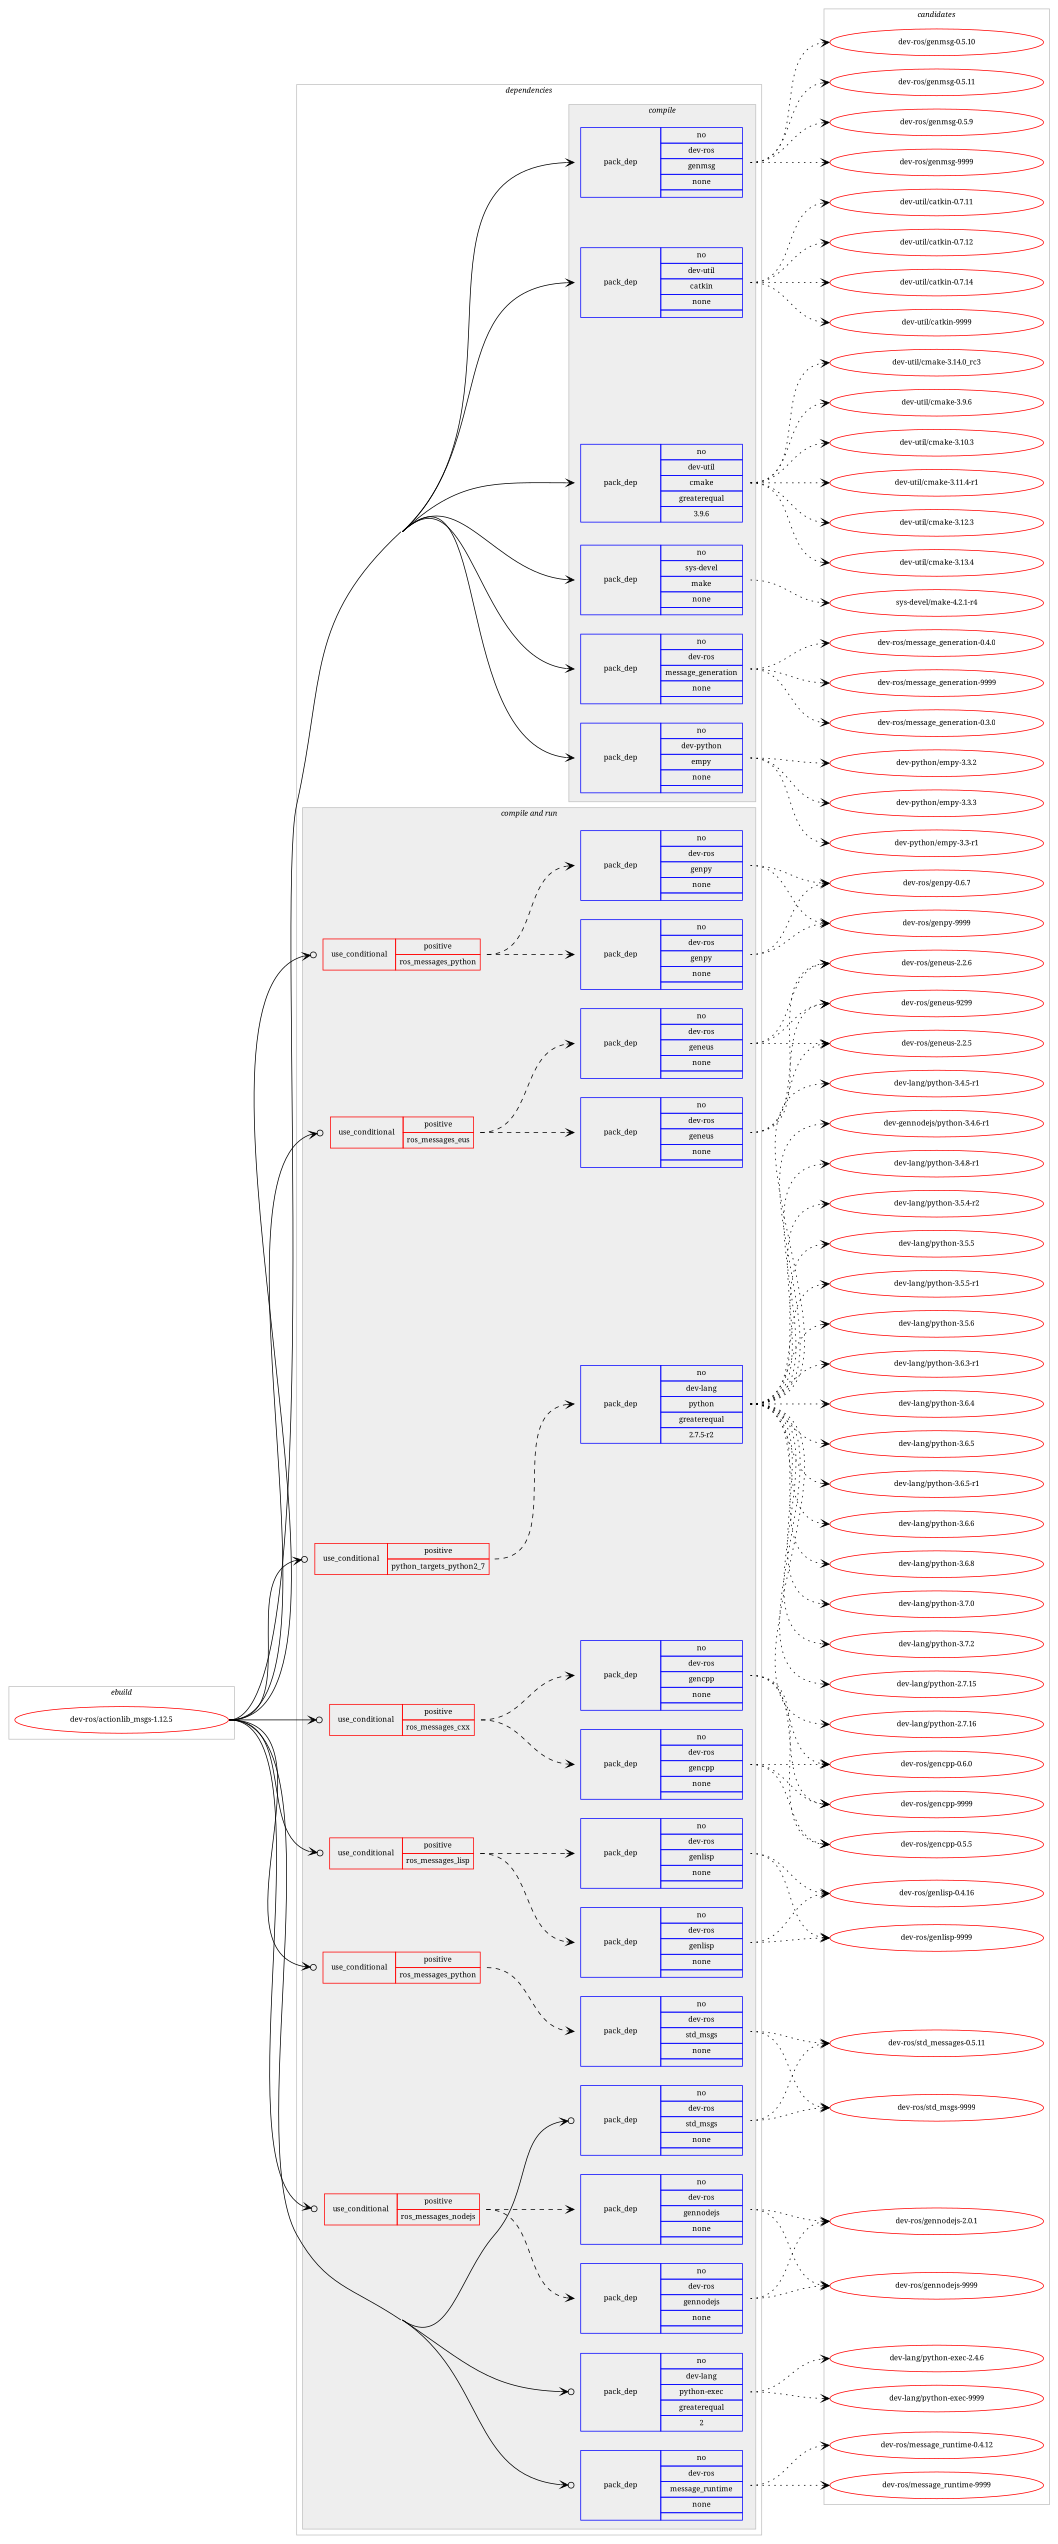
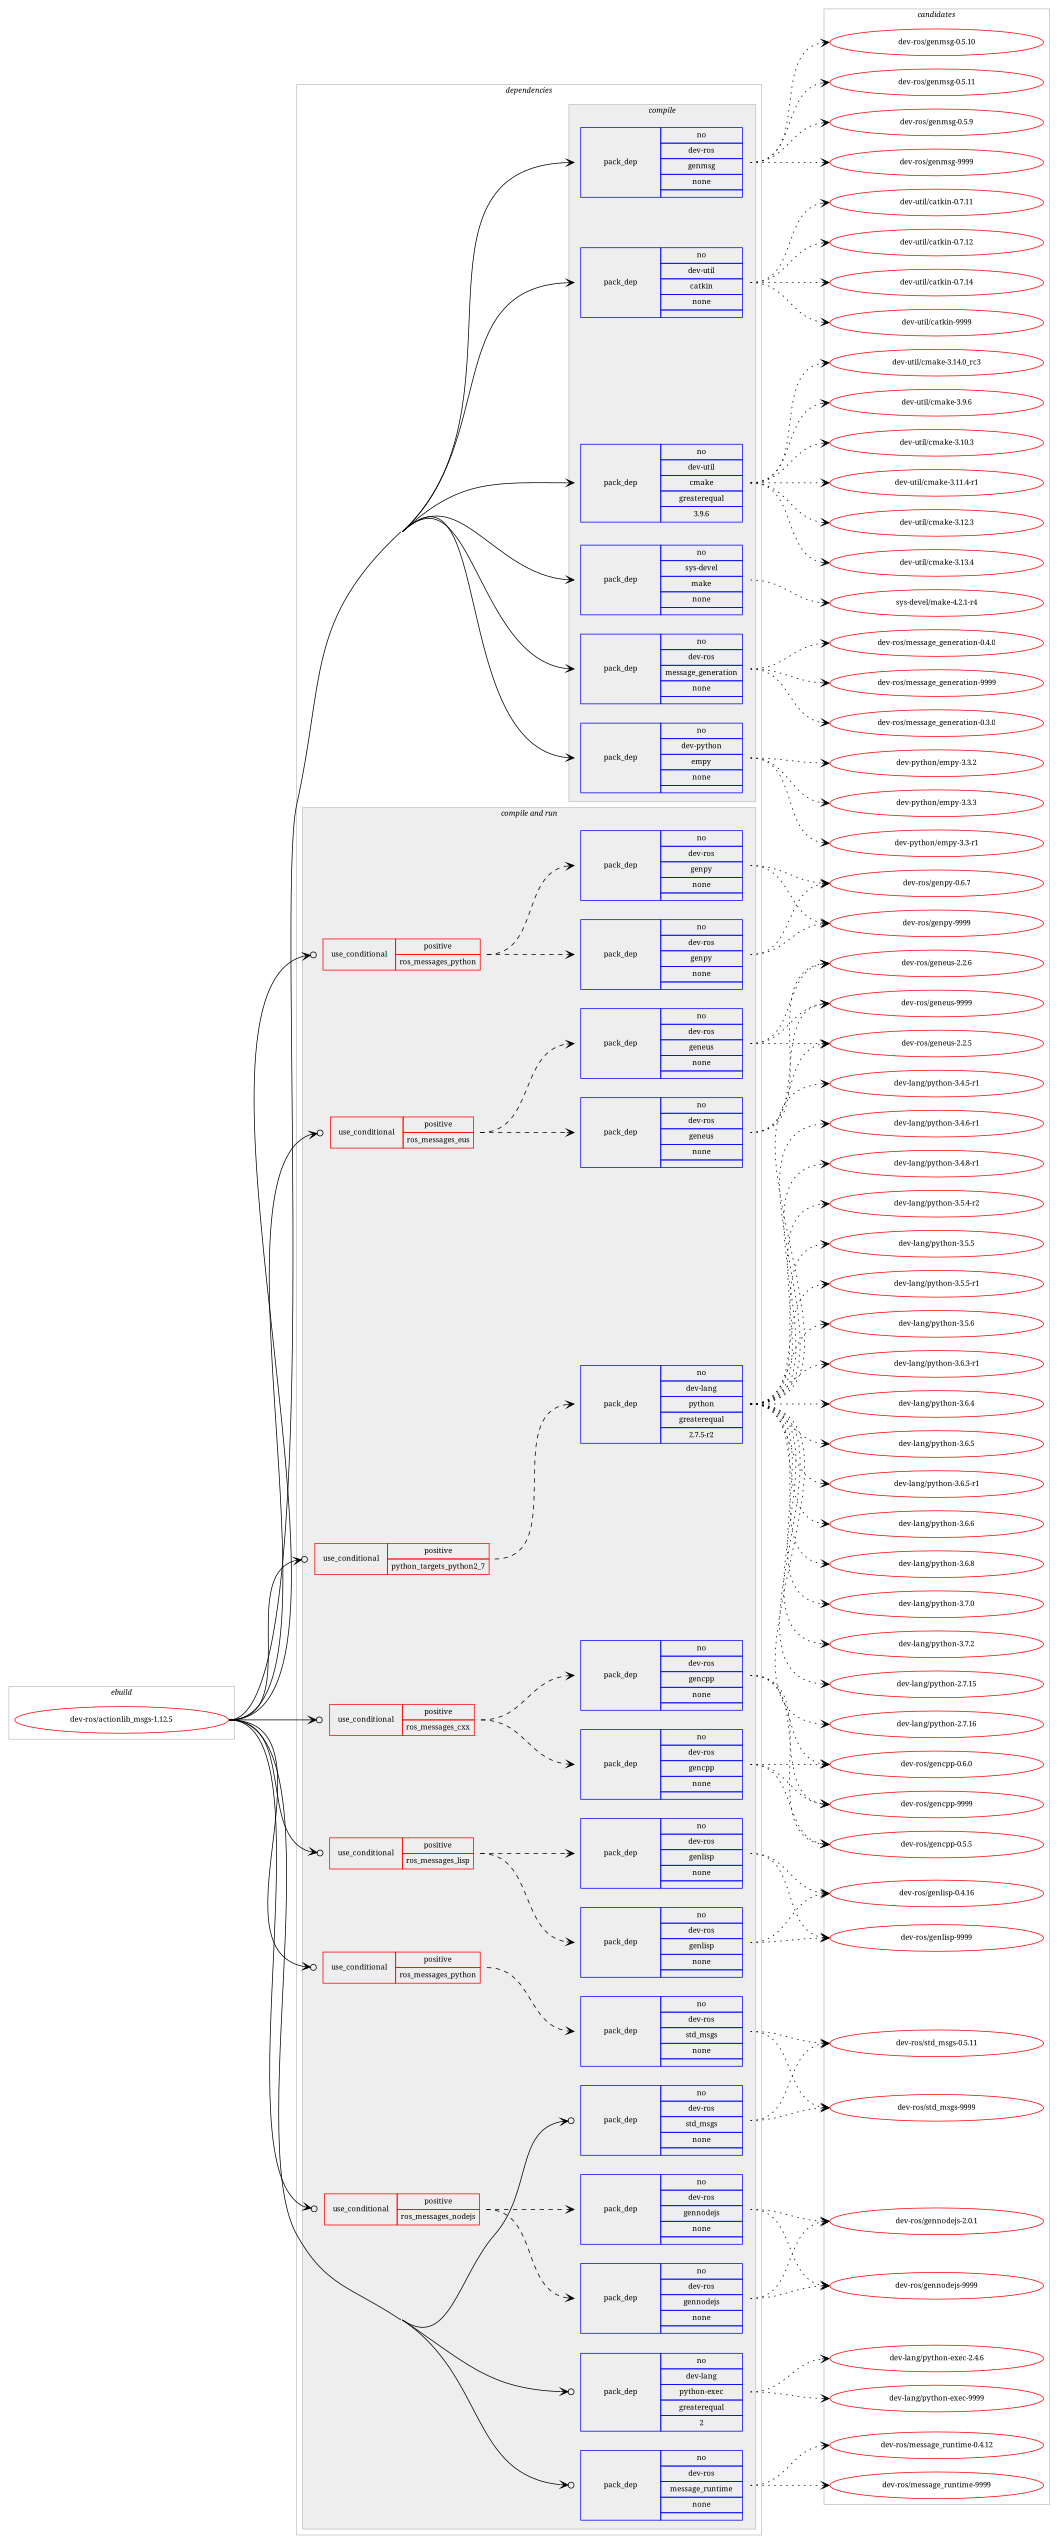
(937, 1003) -> (937, 1003)
(937, 1124) -> (937, 1124)
(937, 2043) -> (937, 2043)
